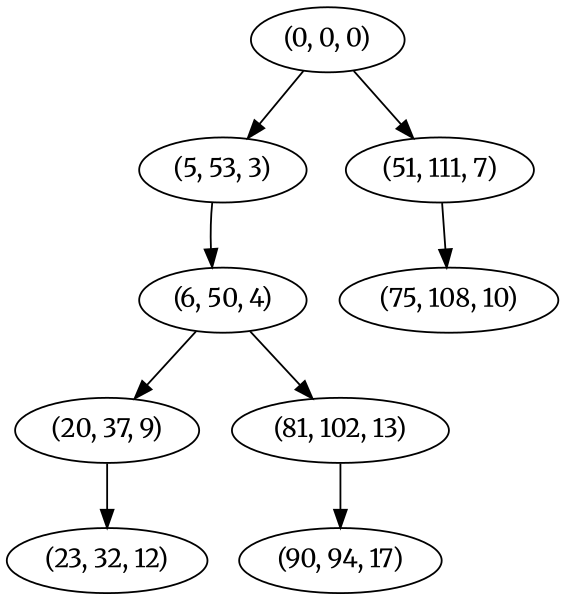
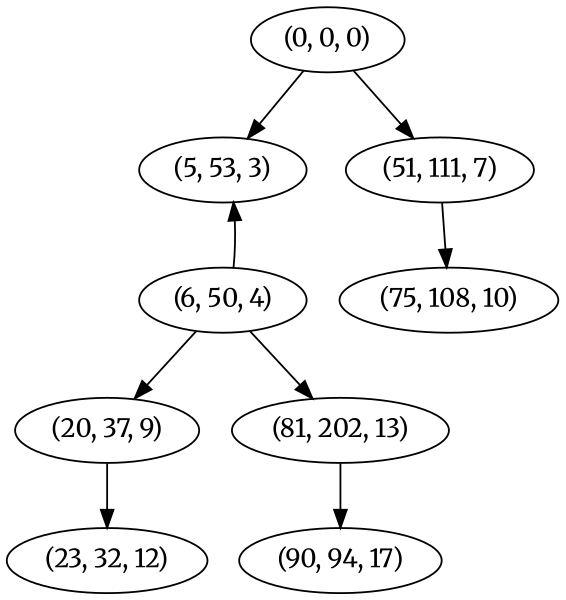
(211, 226) -> (235, 244)
(340, 430) -> (340, 430)
